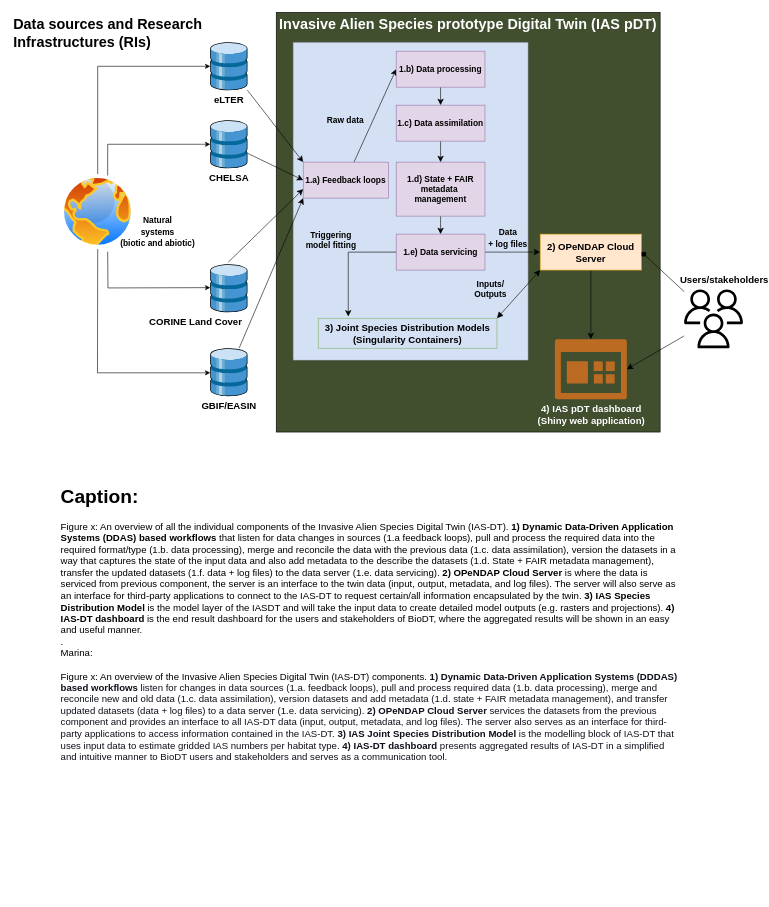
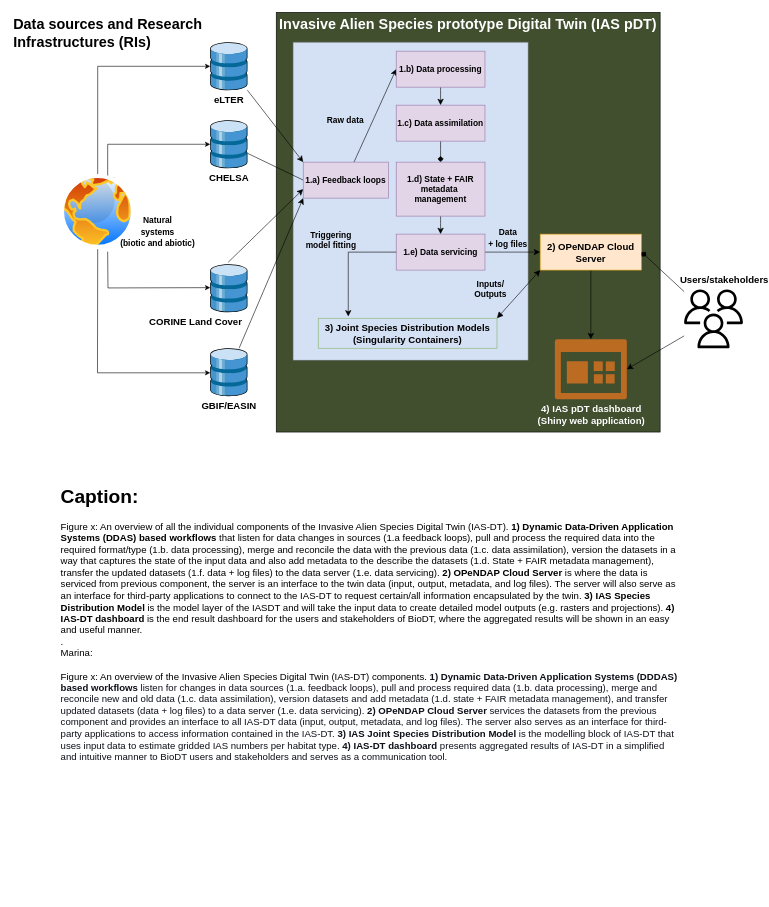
(441, 155) -> (441, 155)
(297, 177) -> (299, 178)
